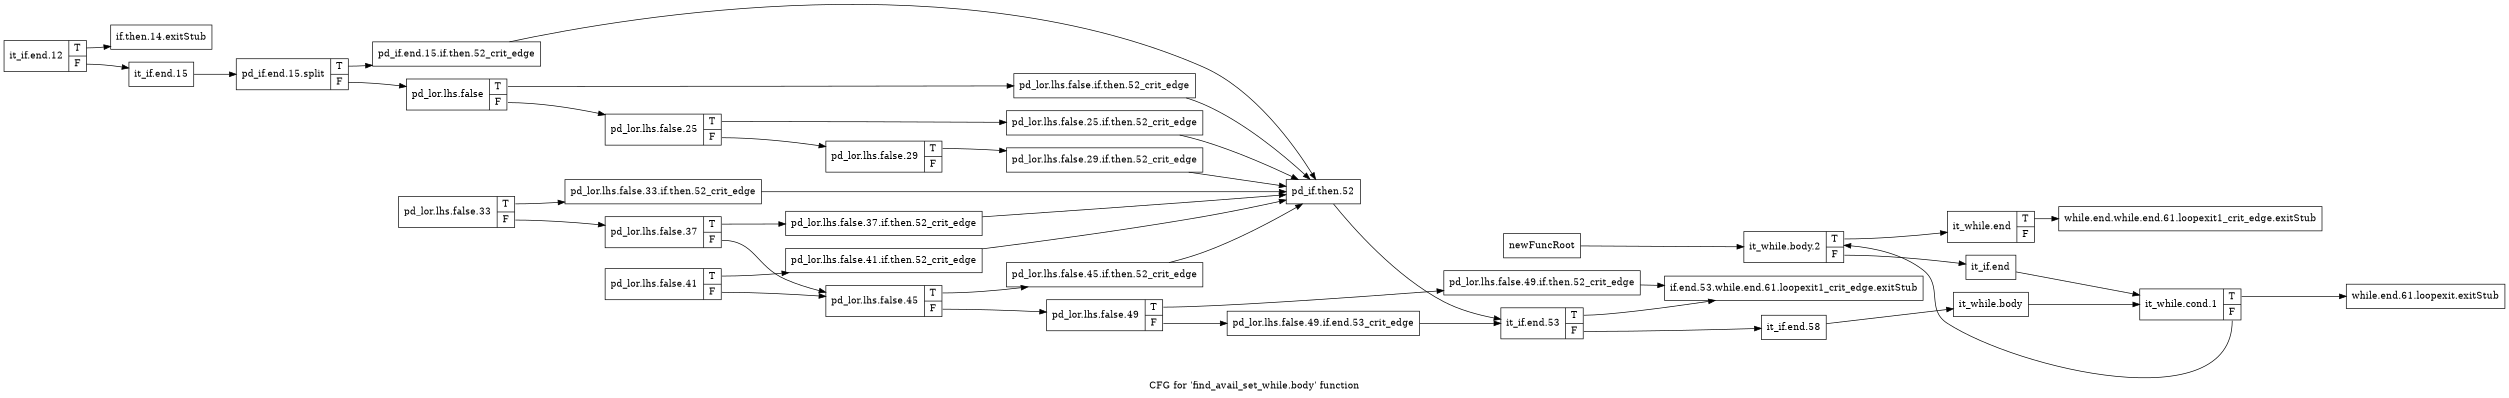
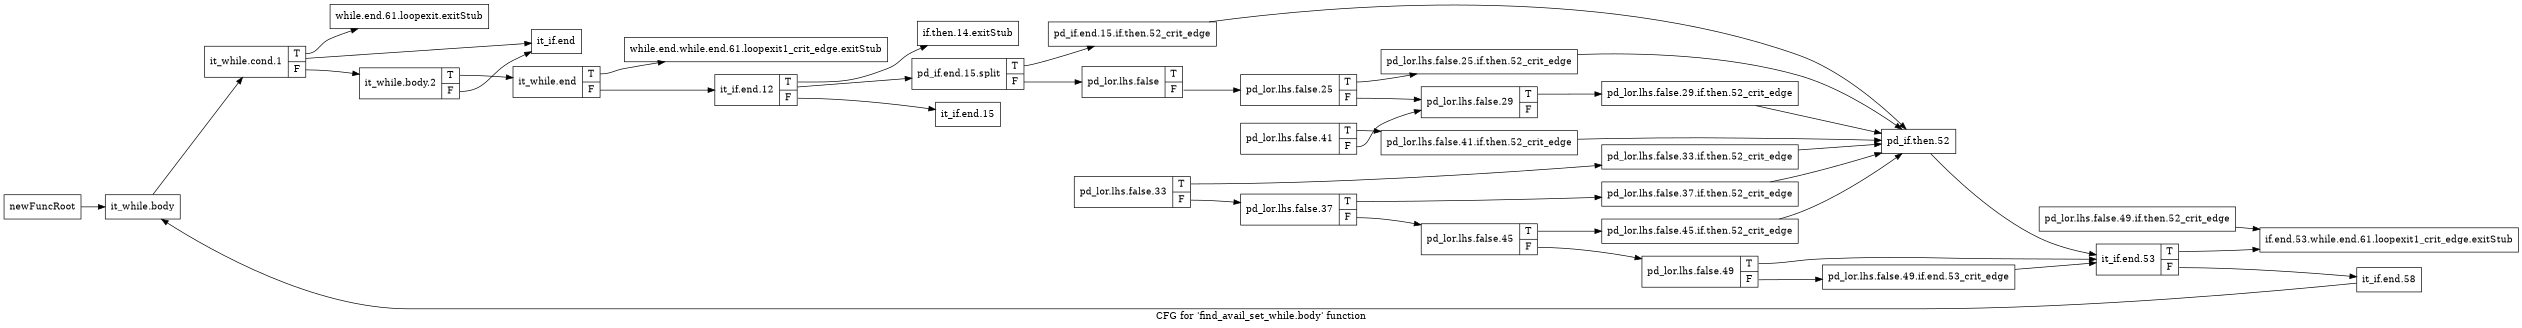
(212, 74) -> (859, 82)
(1105, 86) -> none
none -> (654, 90)
(1659, 246) -> (90, 207)
(2074, 283) -> (415, 51)
(770, 293) -> (1382, 124)
(1300, 301) -> (1924, 258)
